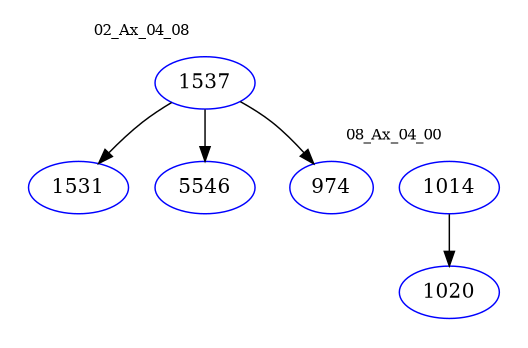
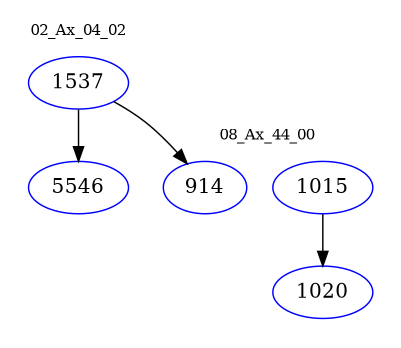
(142, 31) -> (79, 31)
(394, 136) -> (268, 136)
(79, 188) -> none
(332, 188) -> (205, 188)
(449, 188) -> (323, 188)
